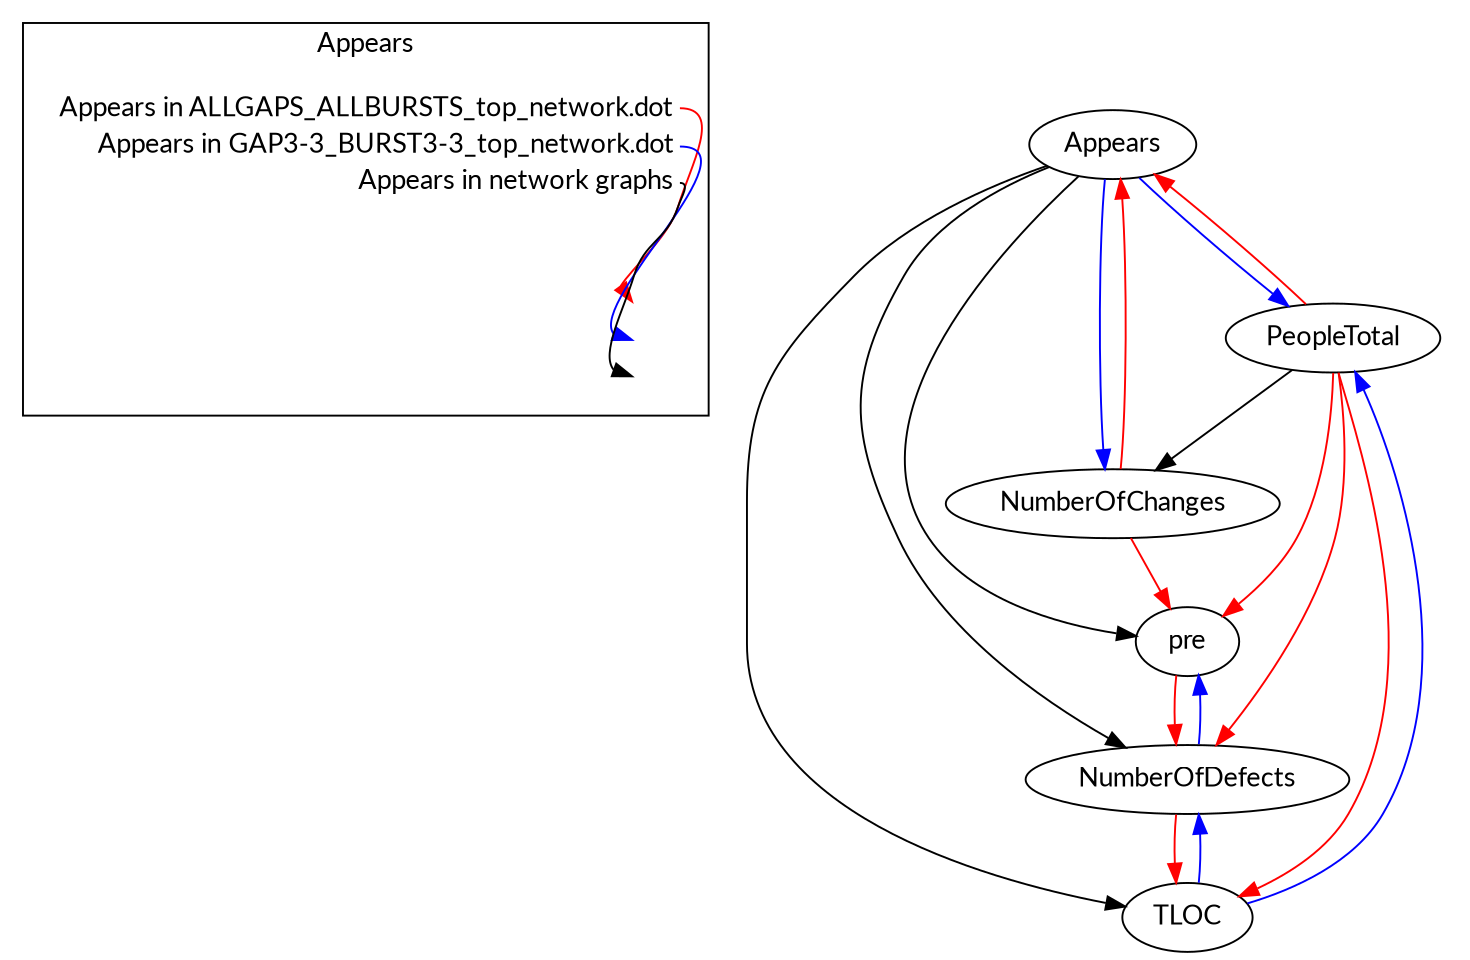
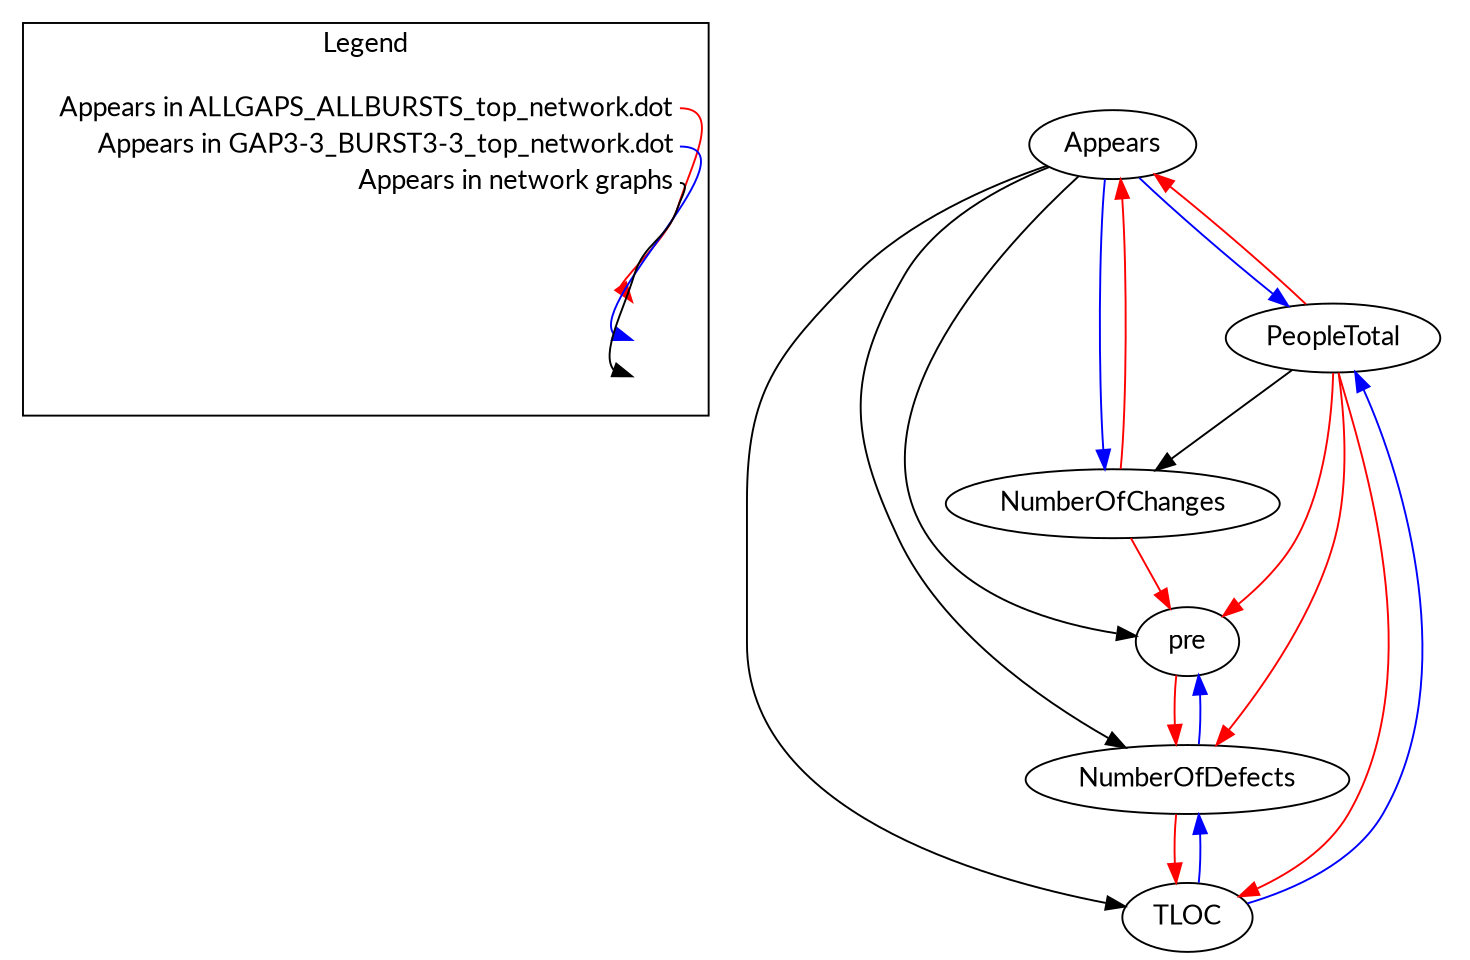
(366, 45) -> (366, 45)
